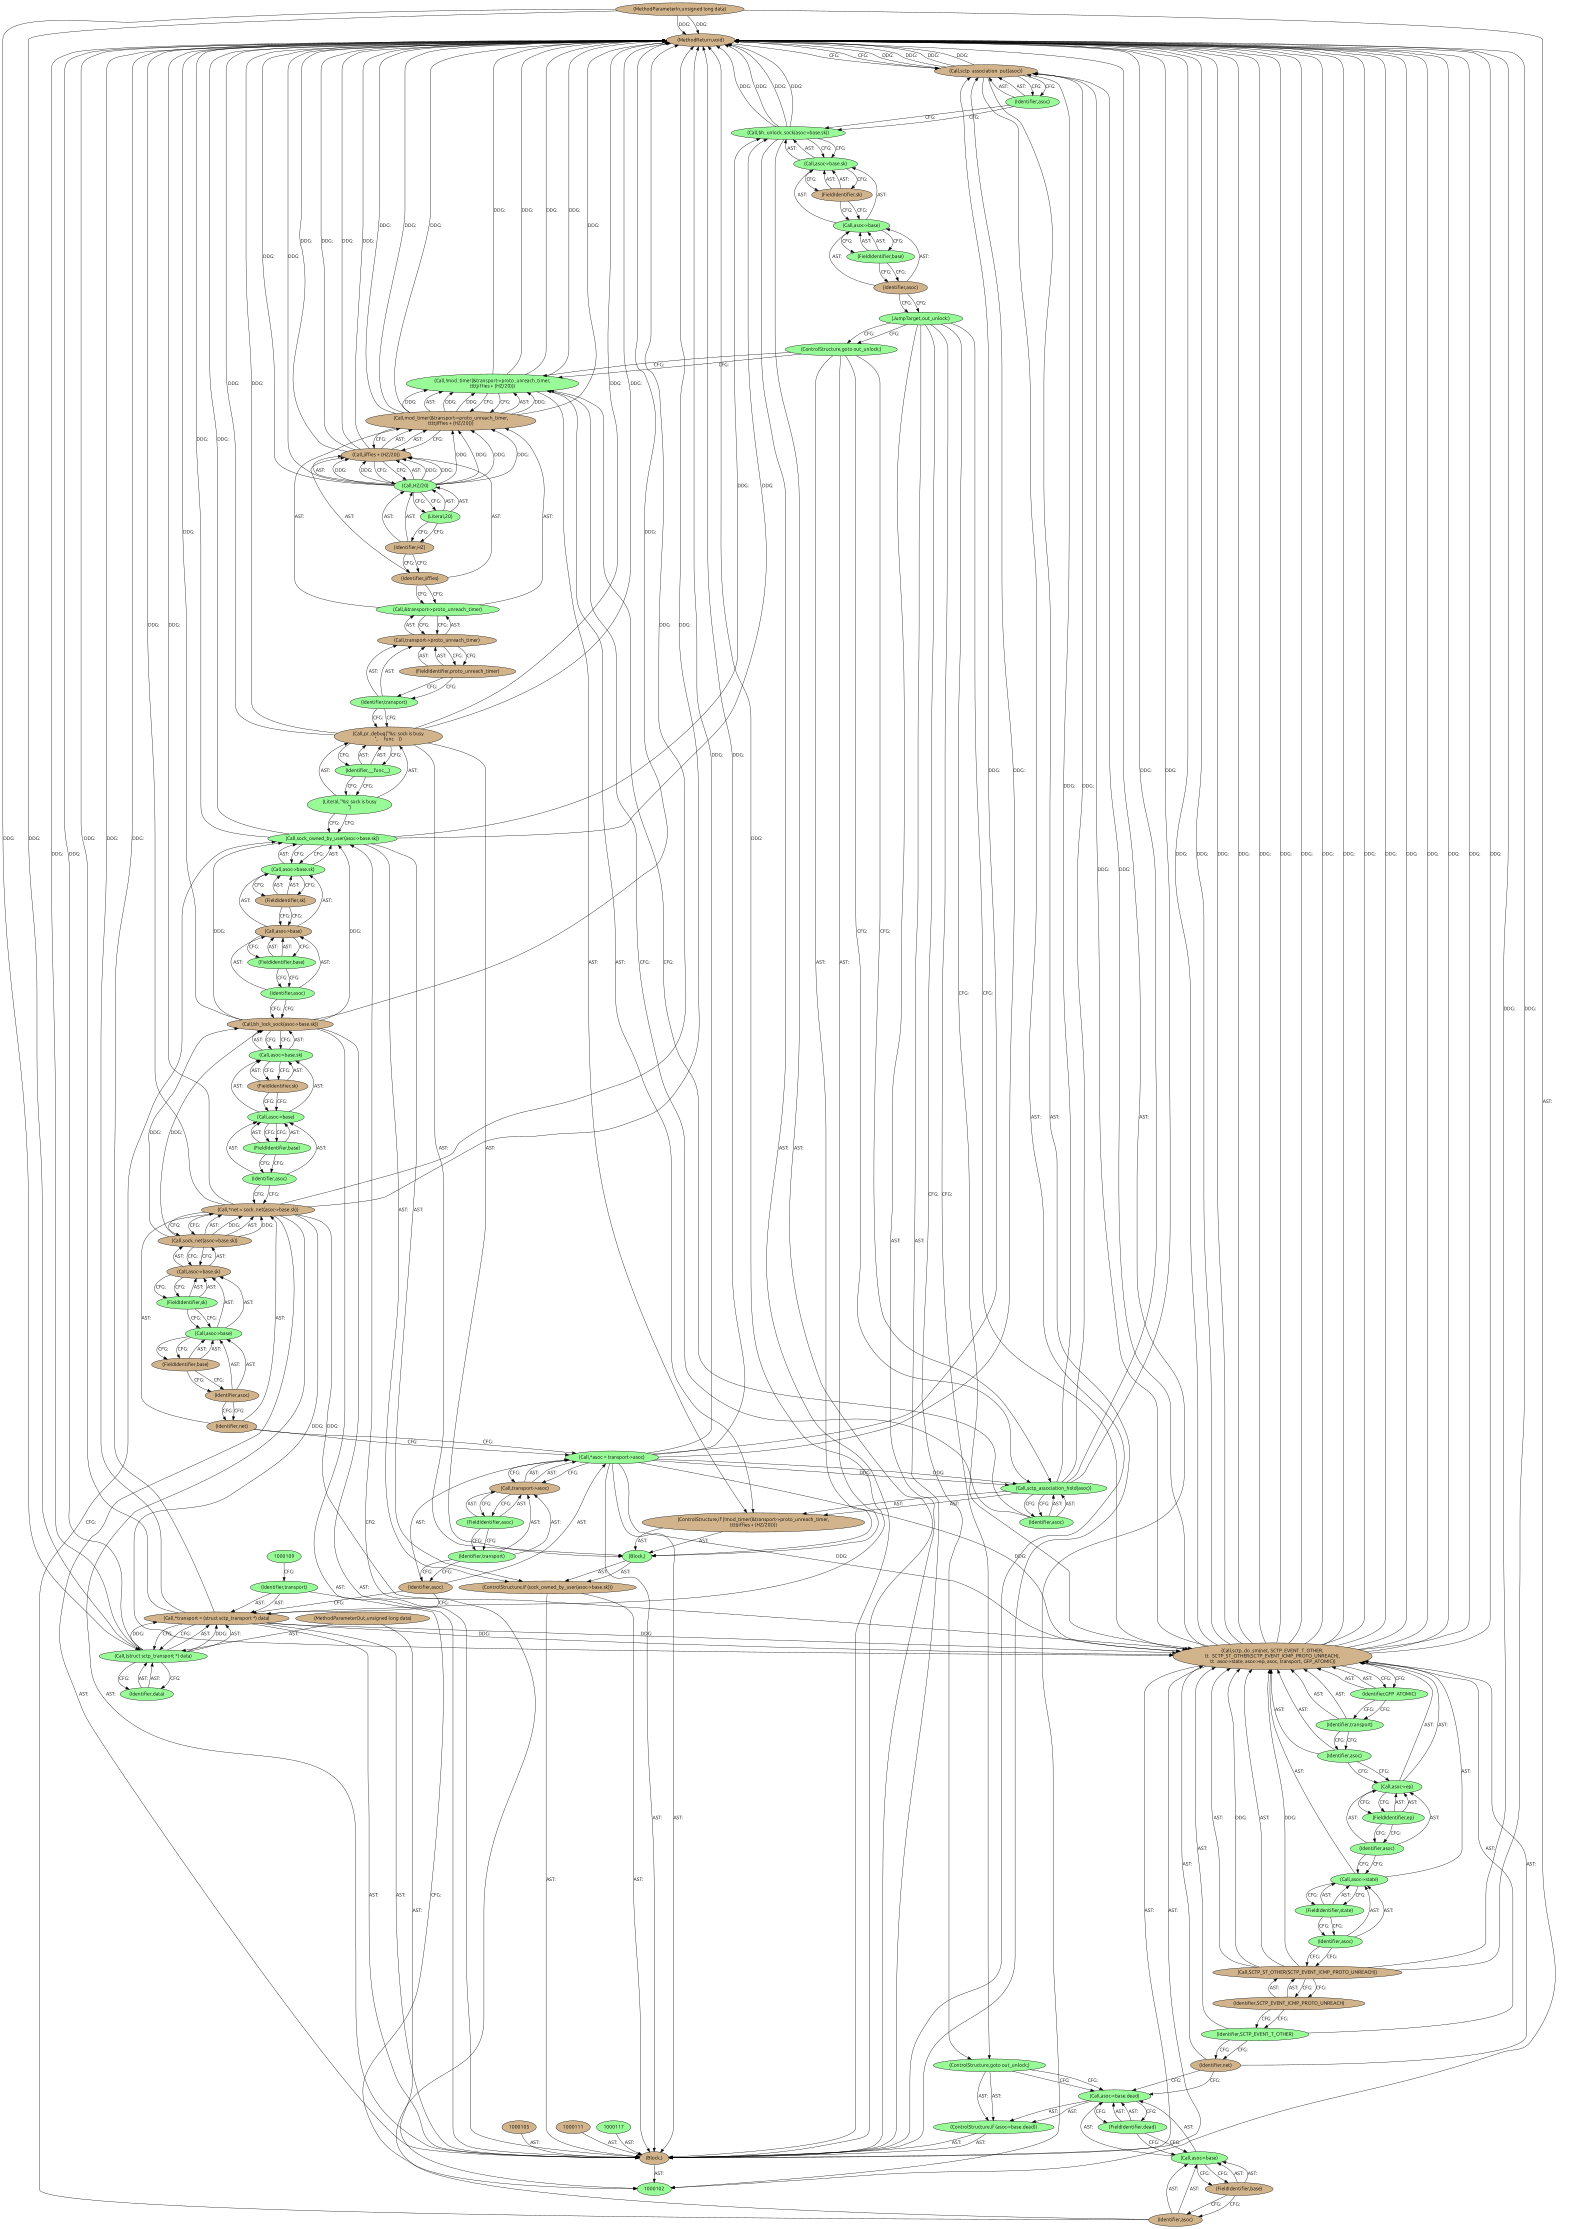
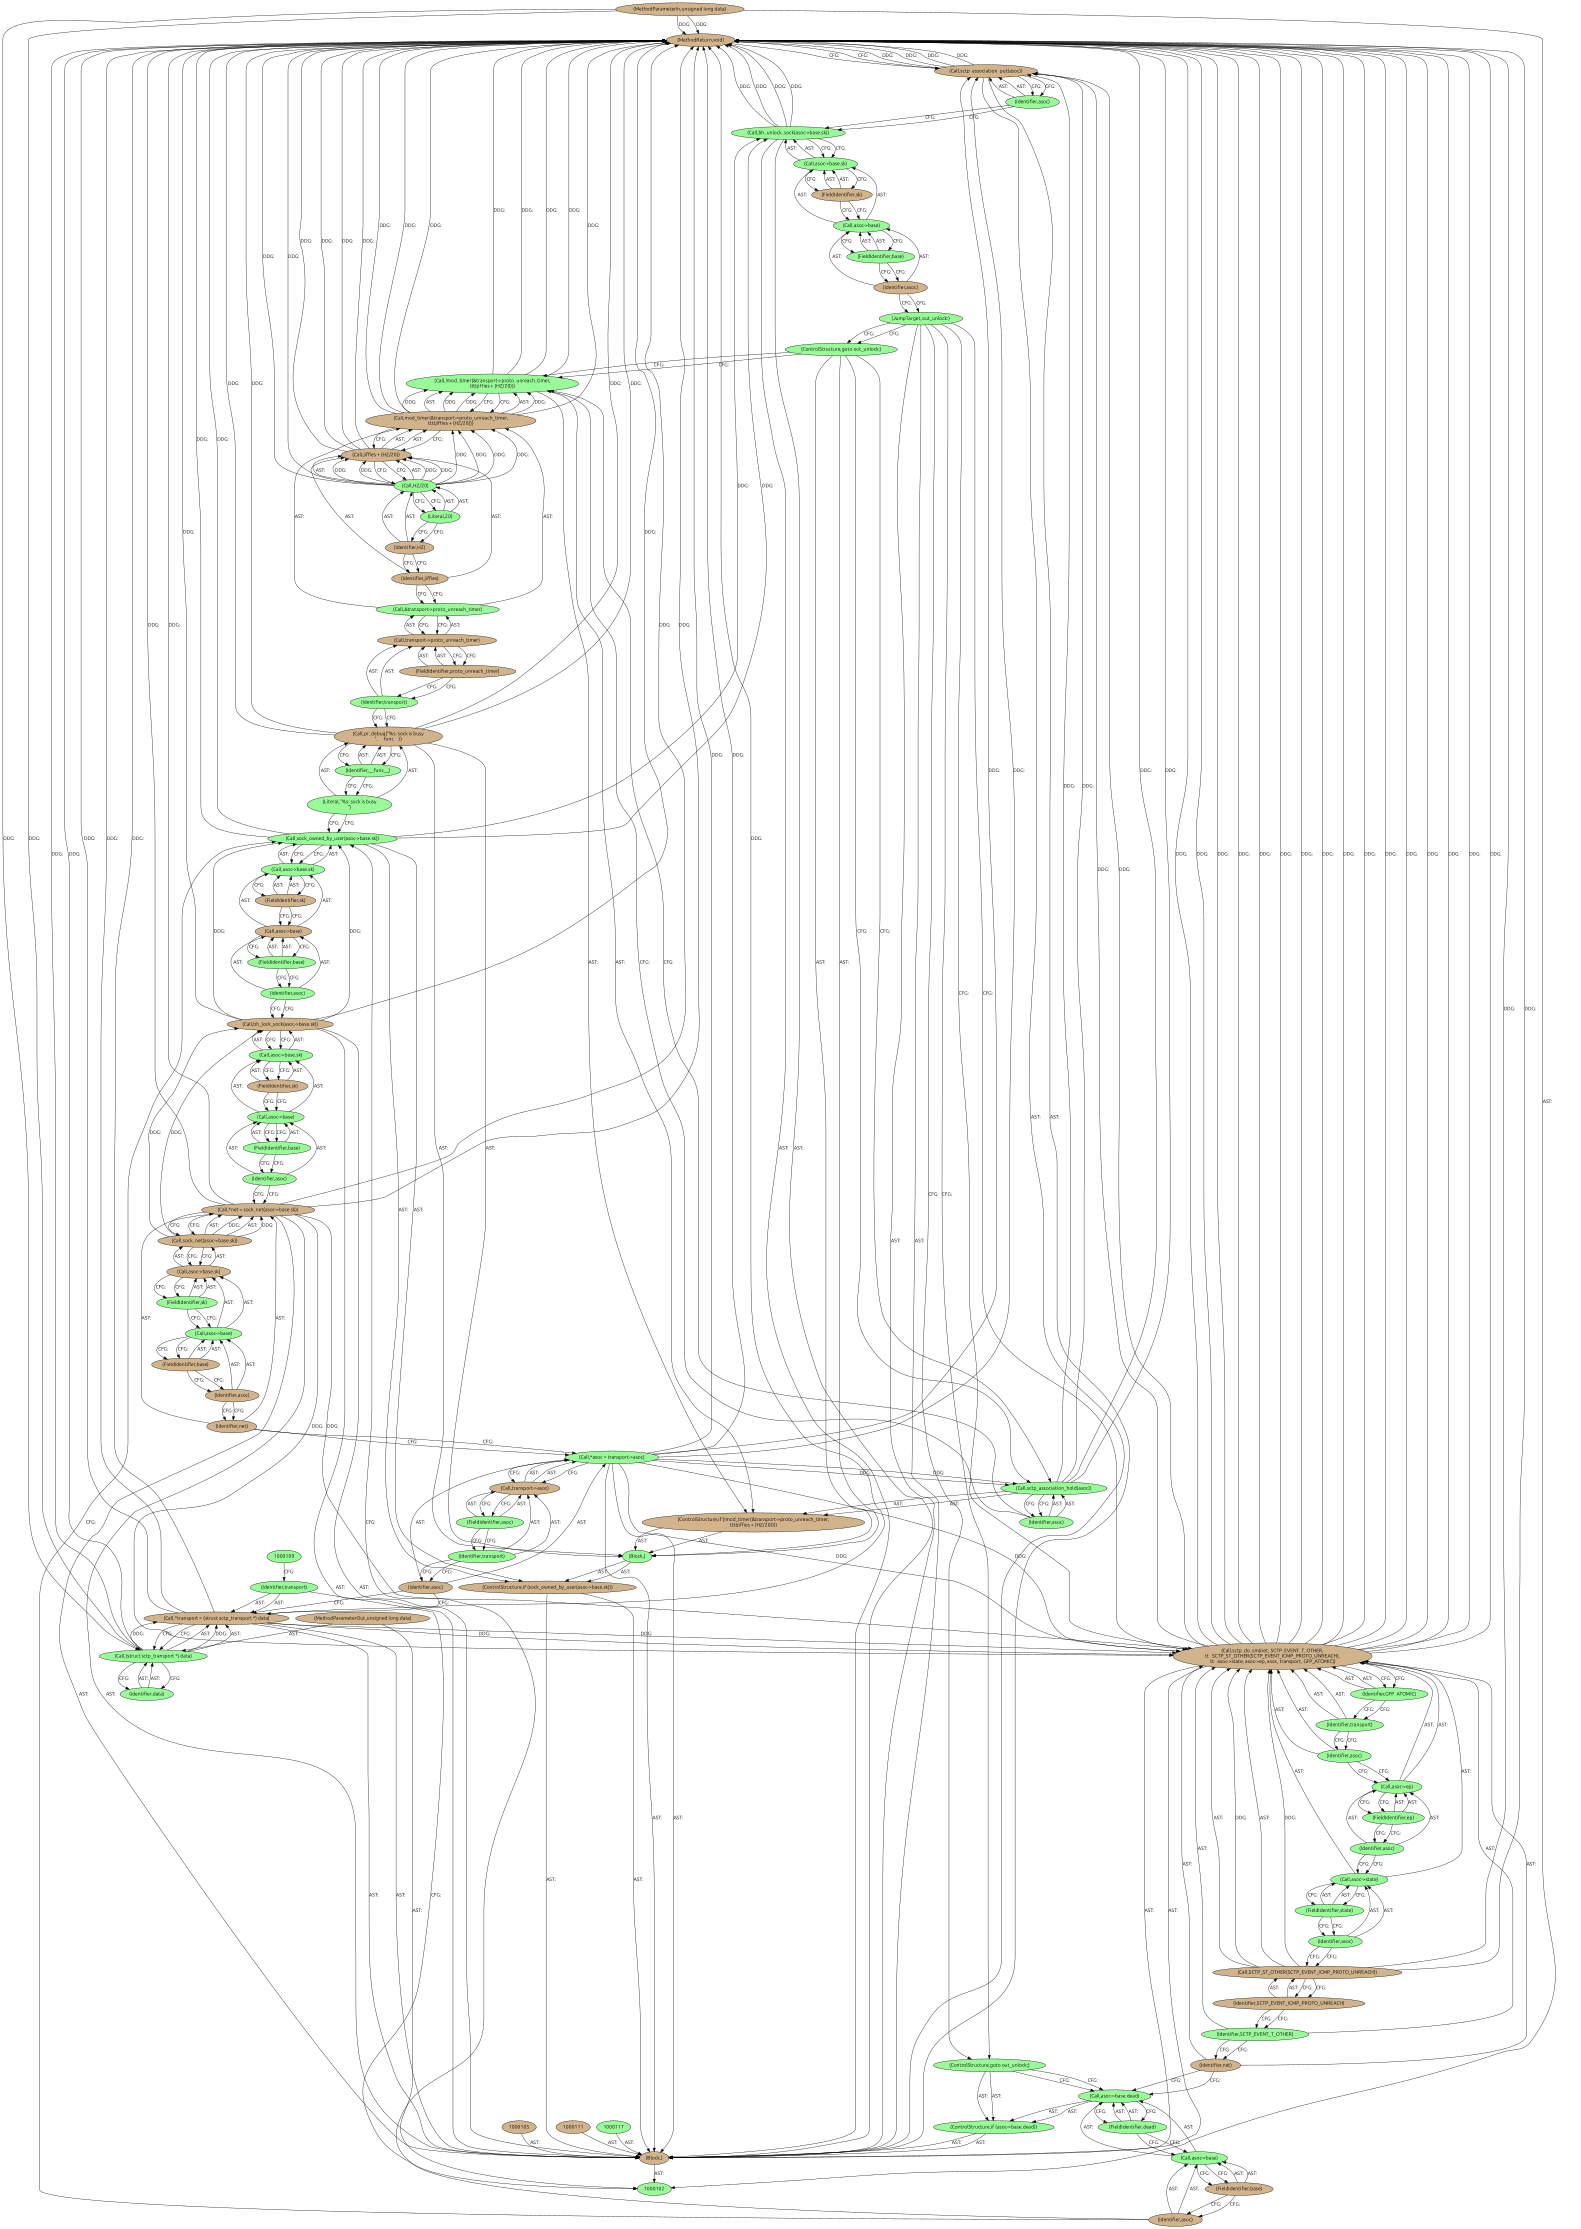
(1138, 1146) -> none
